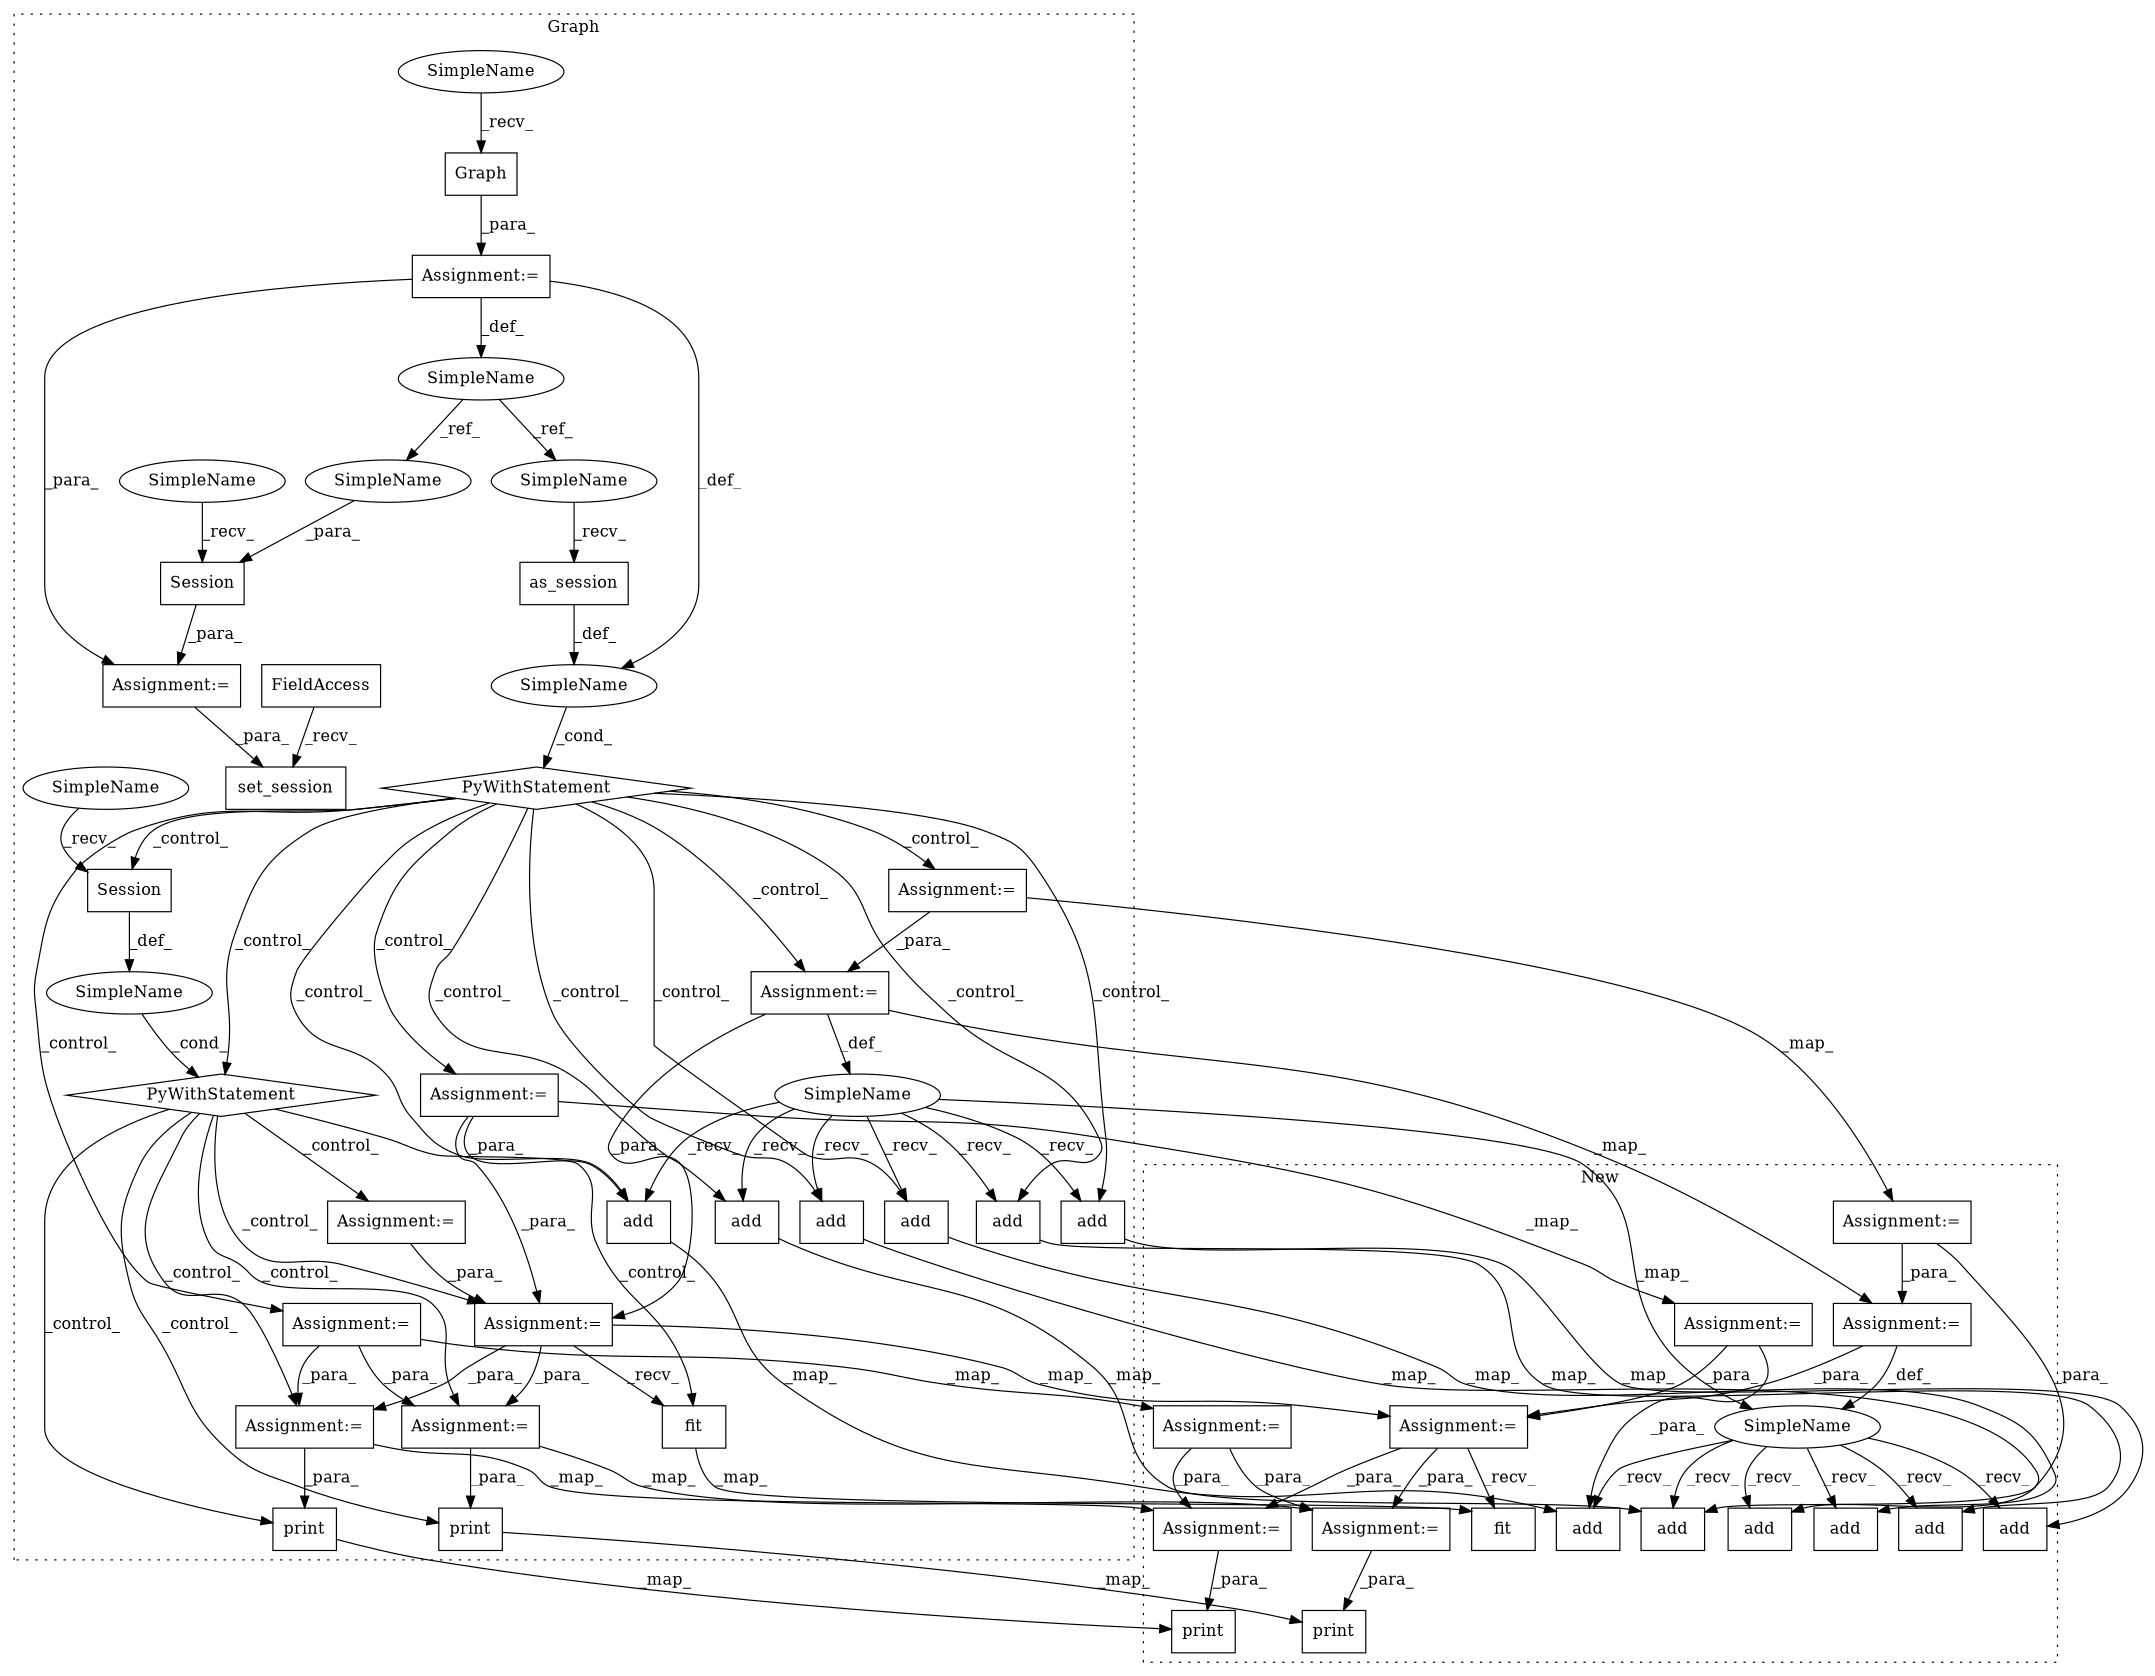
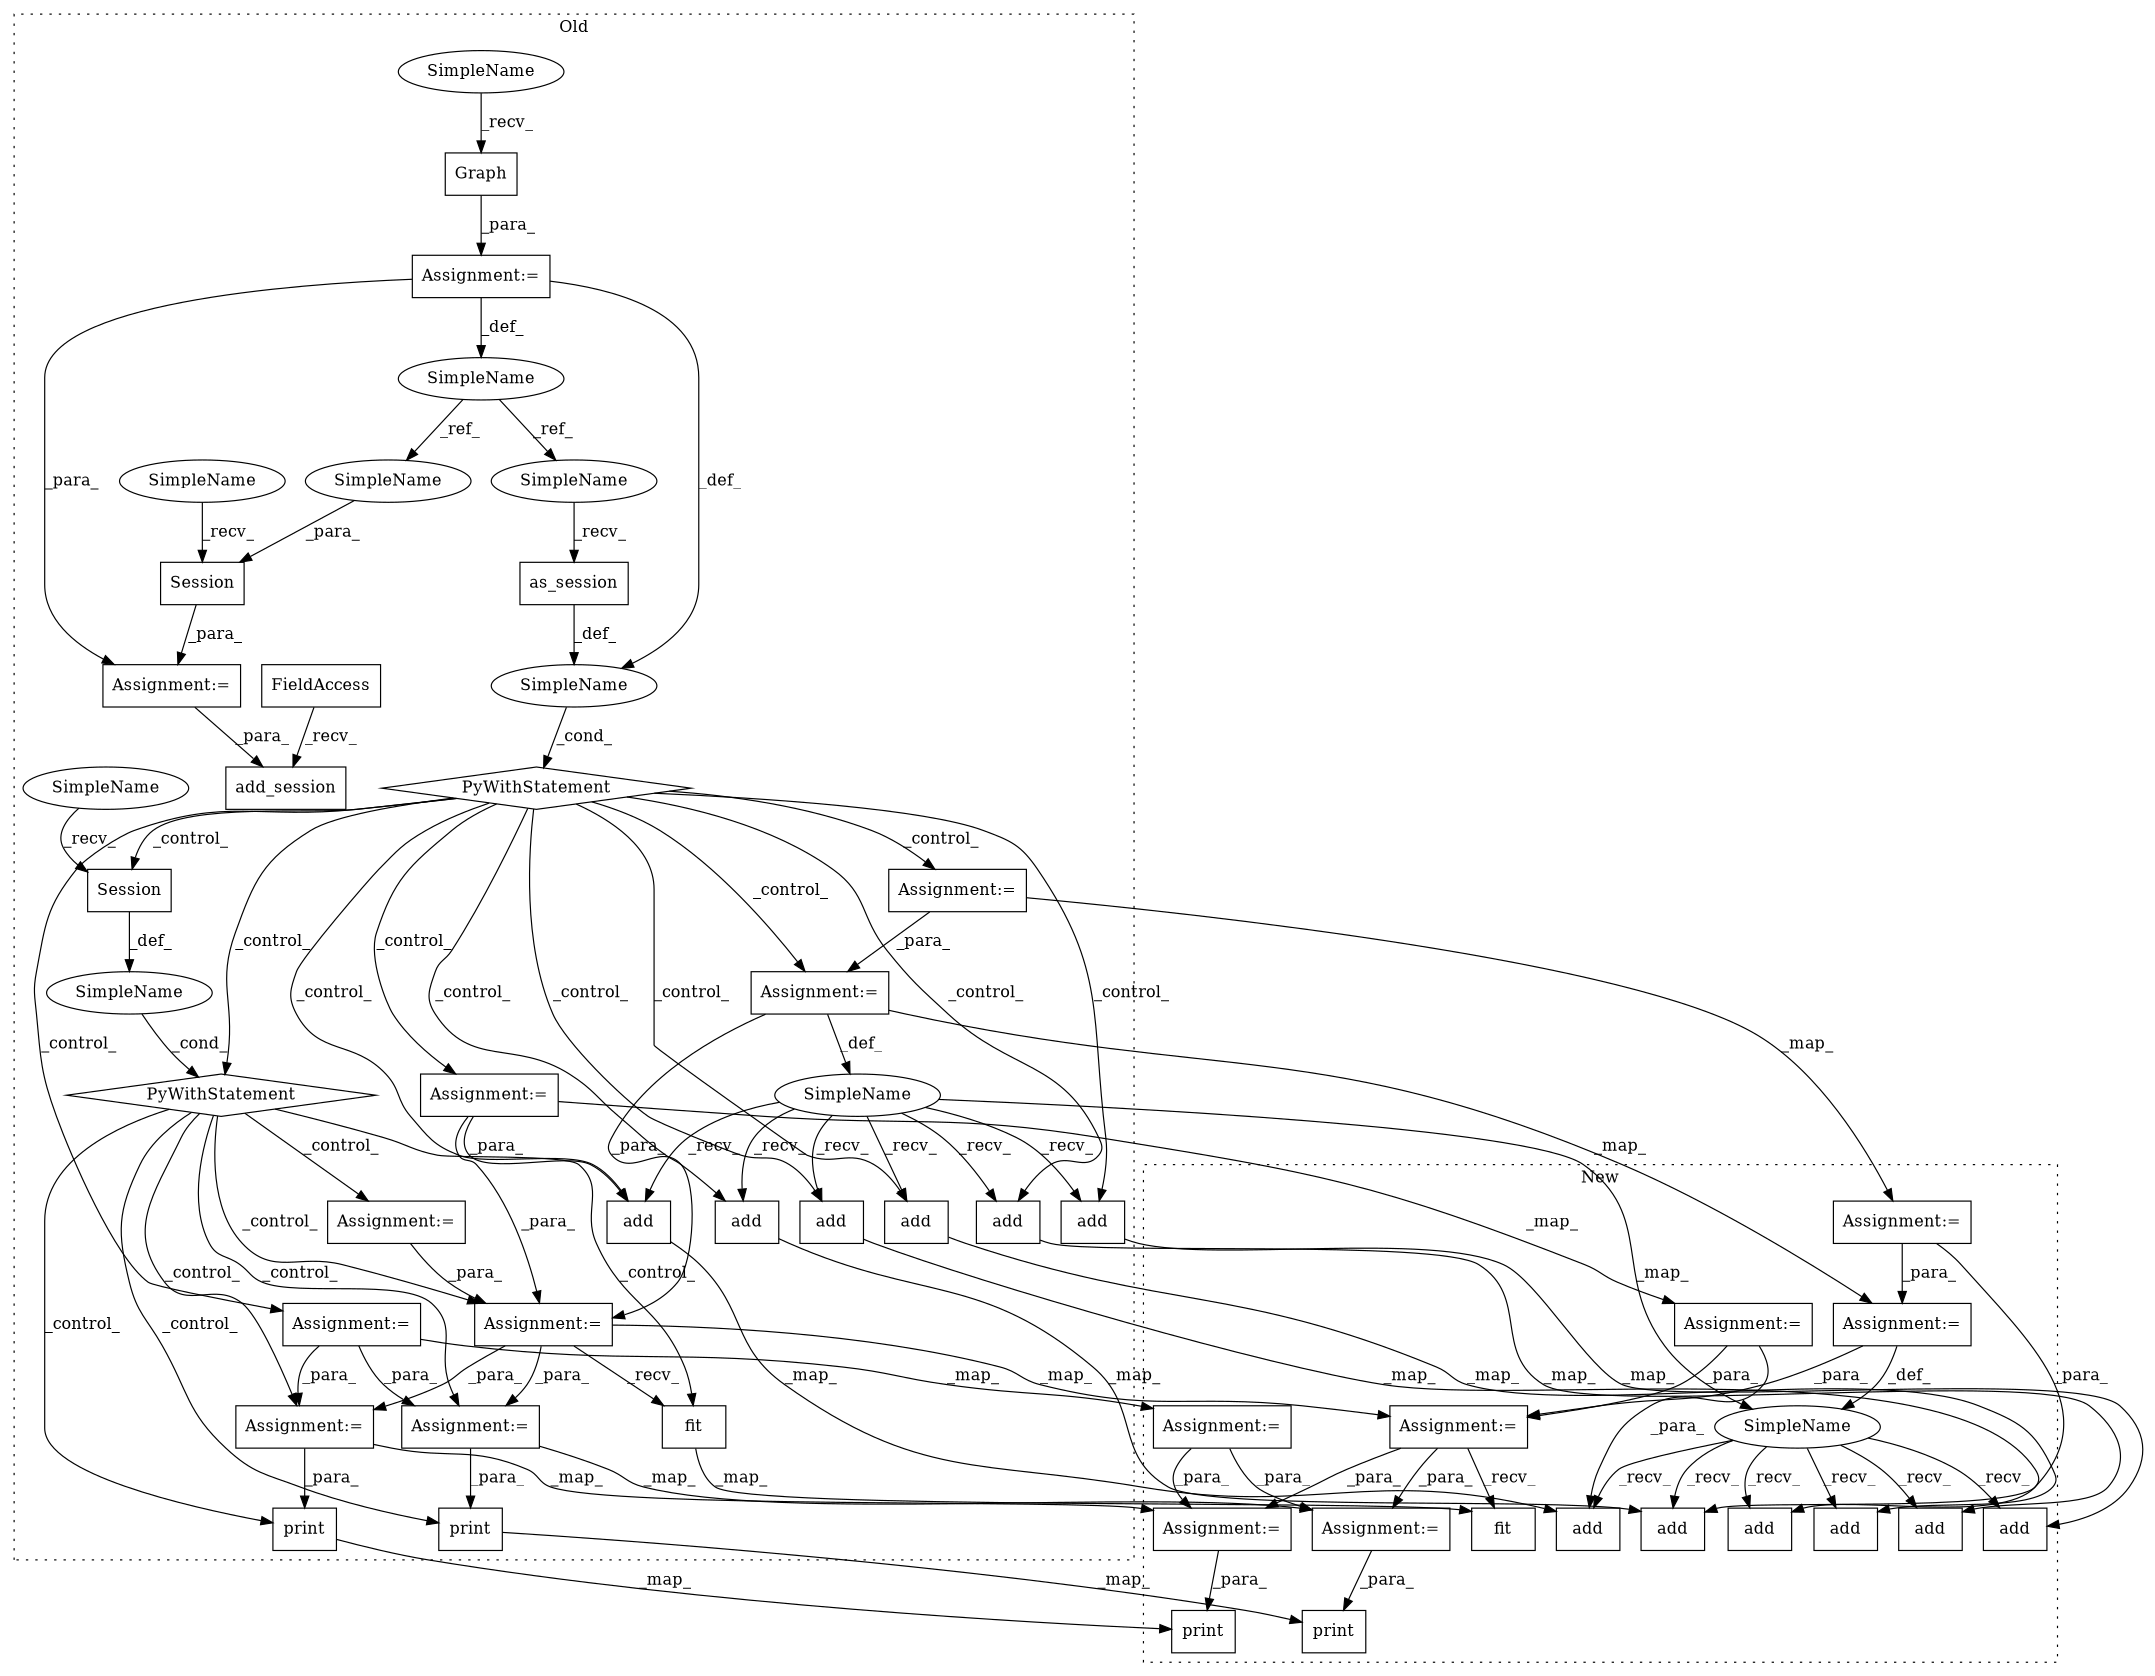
(574, 28) -> (574, 28)
(286, 788) -> (286, 788)
